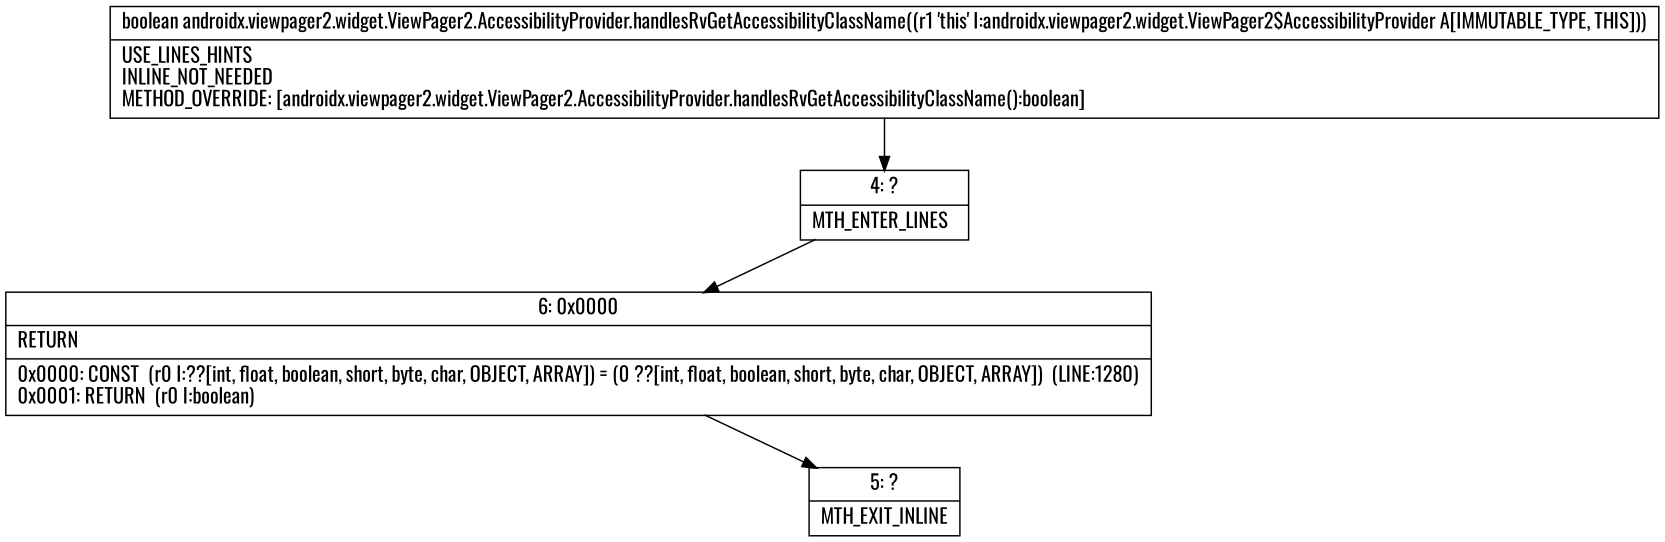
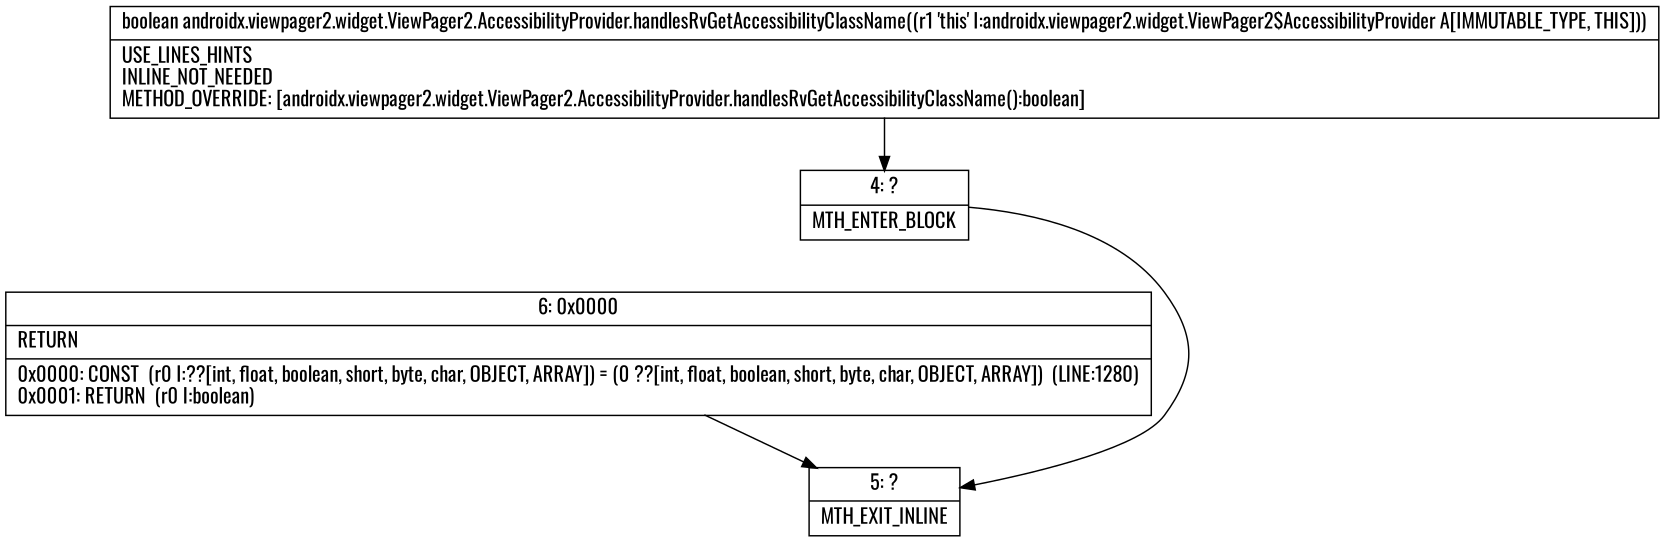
(880, 222) -> (885, 222)
(766, 263) -> (1188, 347)
